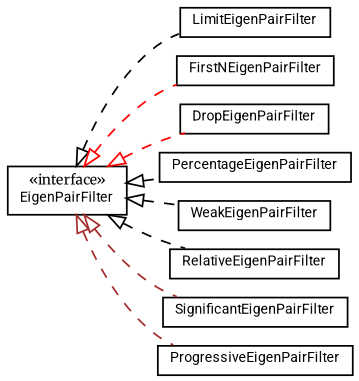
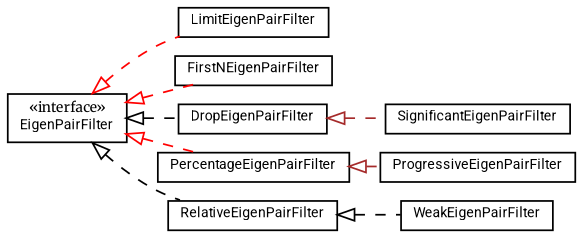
(121, 83) -> (140, 55)
(153, 144) -> (161, 118)
(151, 180) -> (168, 145)
(161, 203) -> (378, 215)
(131, 268) -> (364, 118)
(119, 296) -> (373, 166)
